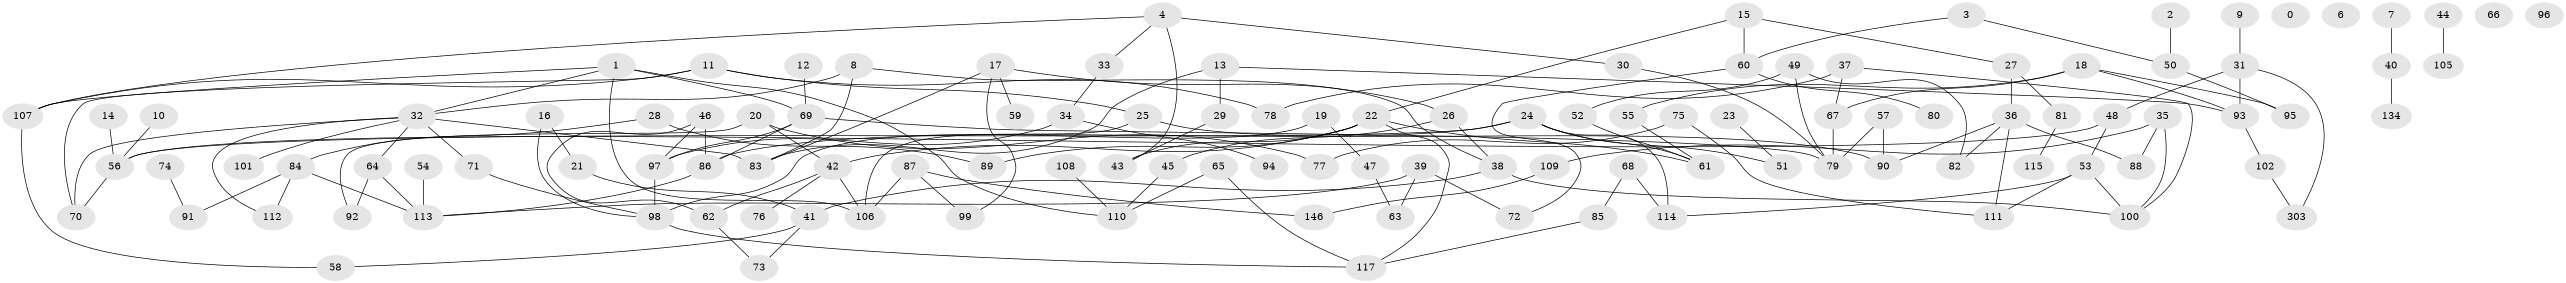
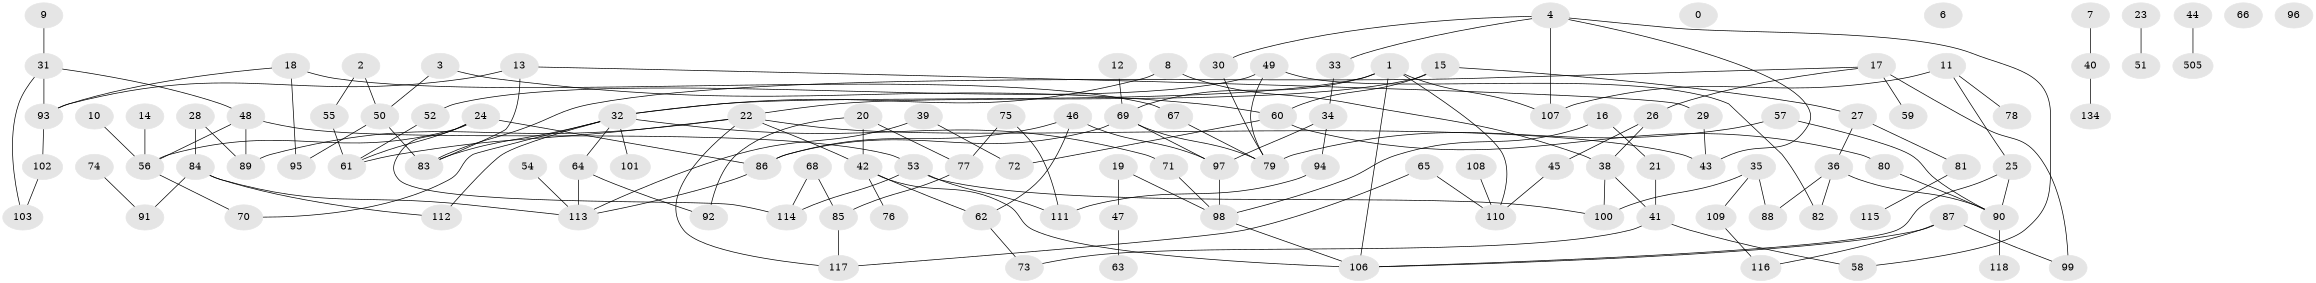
(1845, 66) -> none
(2443, 66) -> (2193, 66)
(477, 82) -> none
(1853, 86) -> (345, 91)
(829, 131) -> (402, 142)
none -> (246, 146)
(1709, 151) -> none
(2003, 167) -> (1186, 194)
none -> (1940, 191)
none -> (901, 192)
(1408, 192) -> none
(1314, 217) -> (1761, 268)
(2297, 217) -> (23, 217)
(128, 256) -> (1963, 51)
(1007, 258) -> (1289, 243)
none -> (1999, 268)
